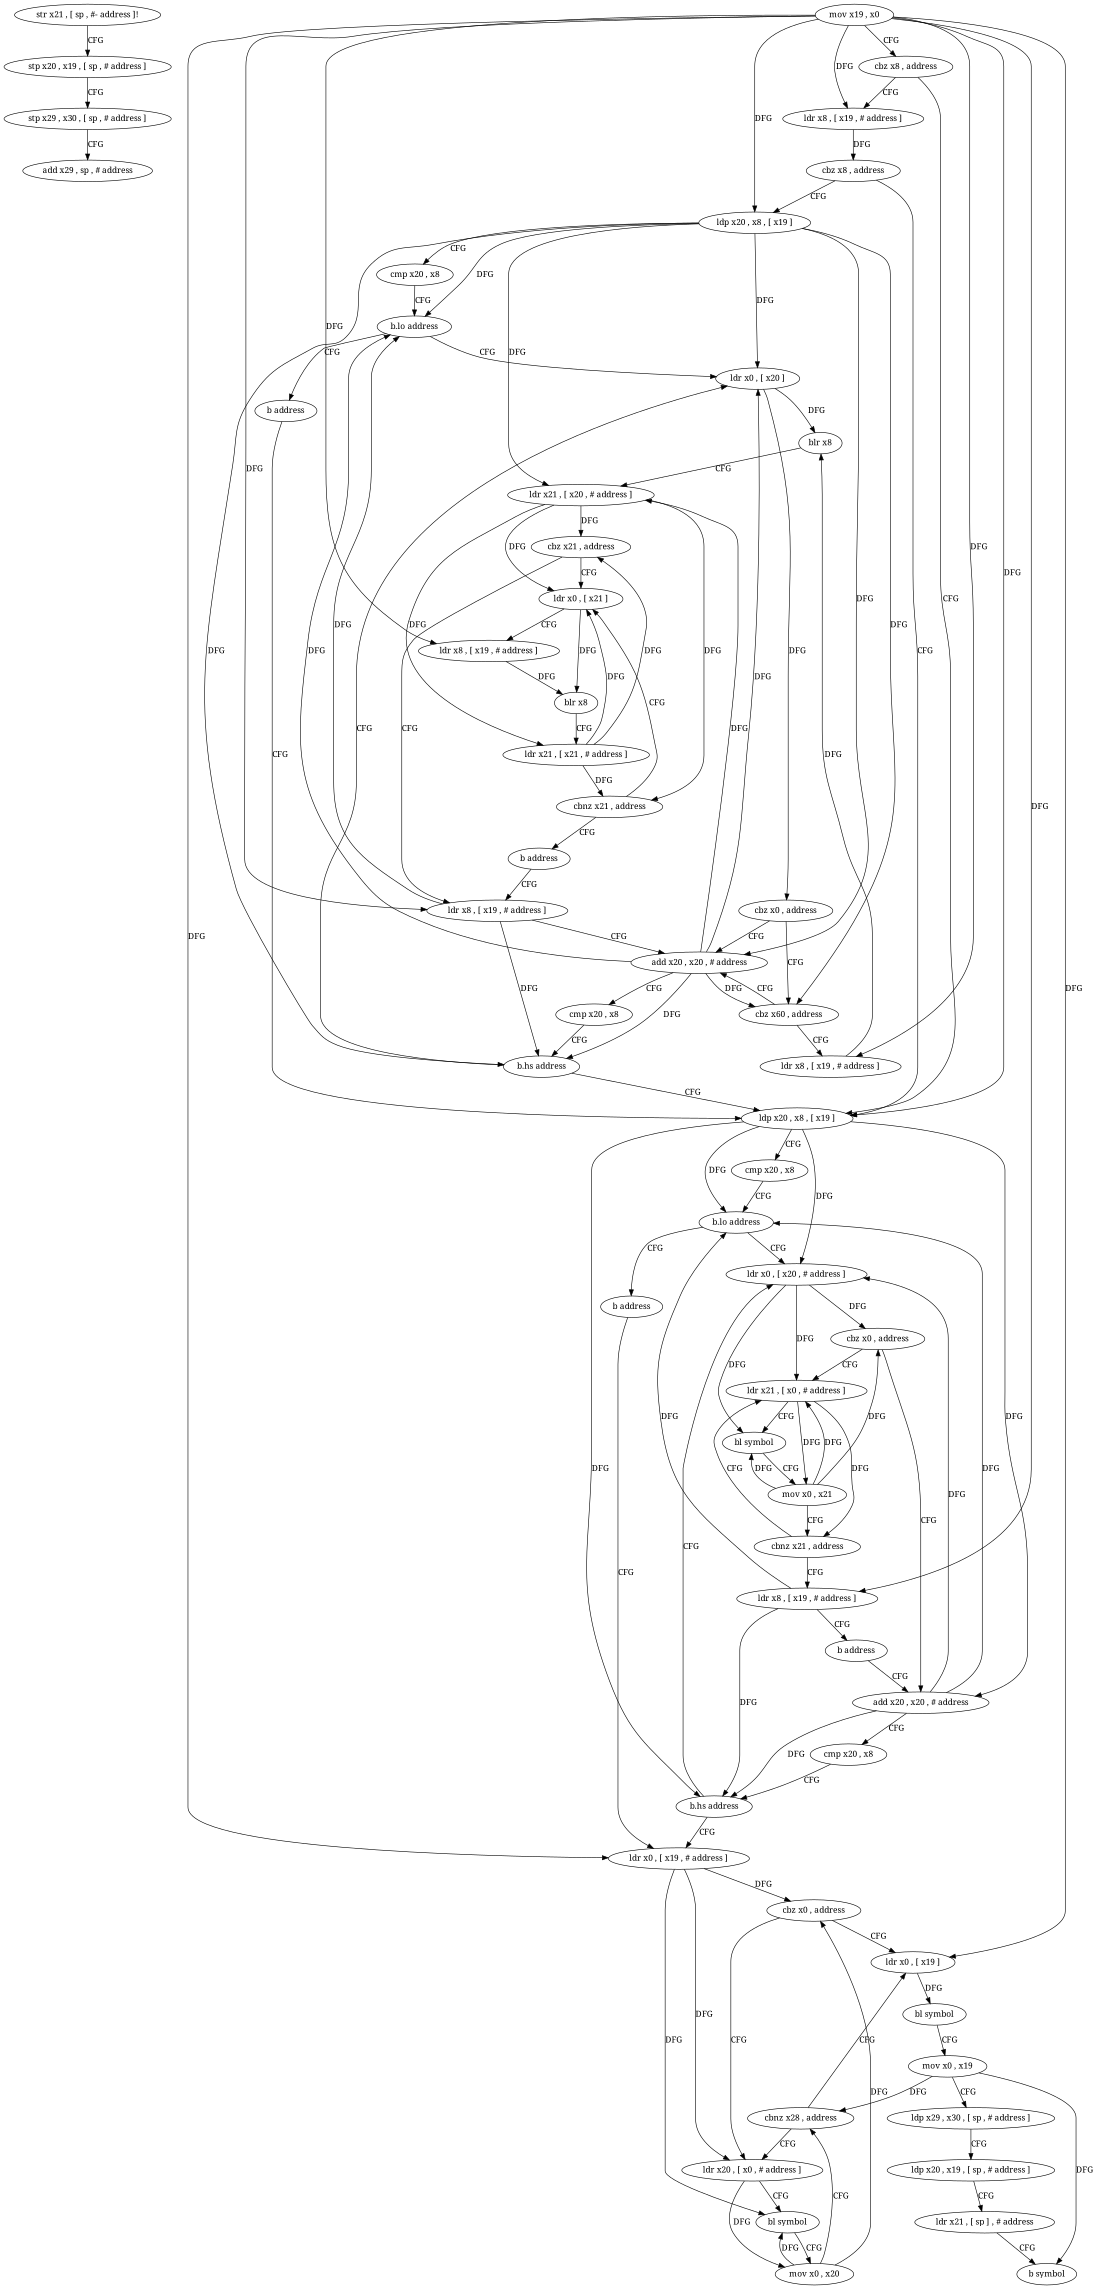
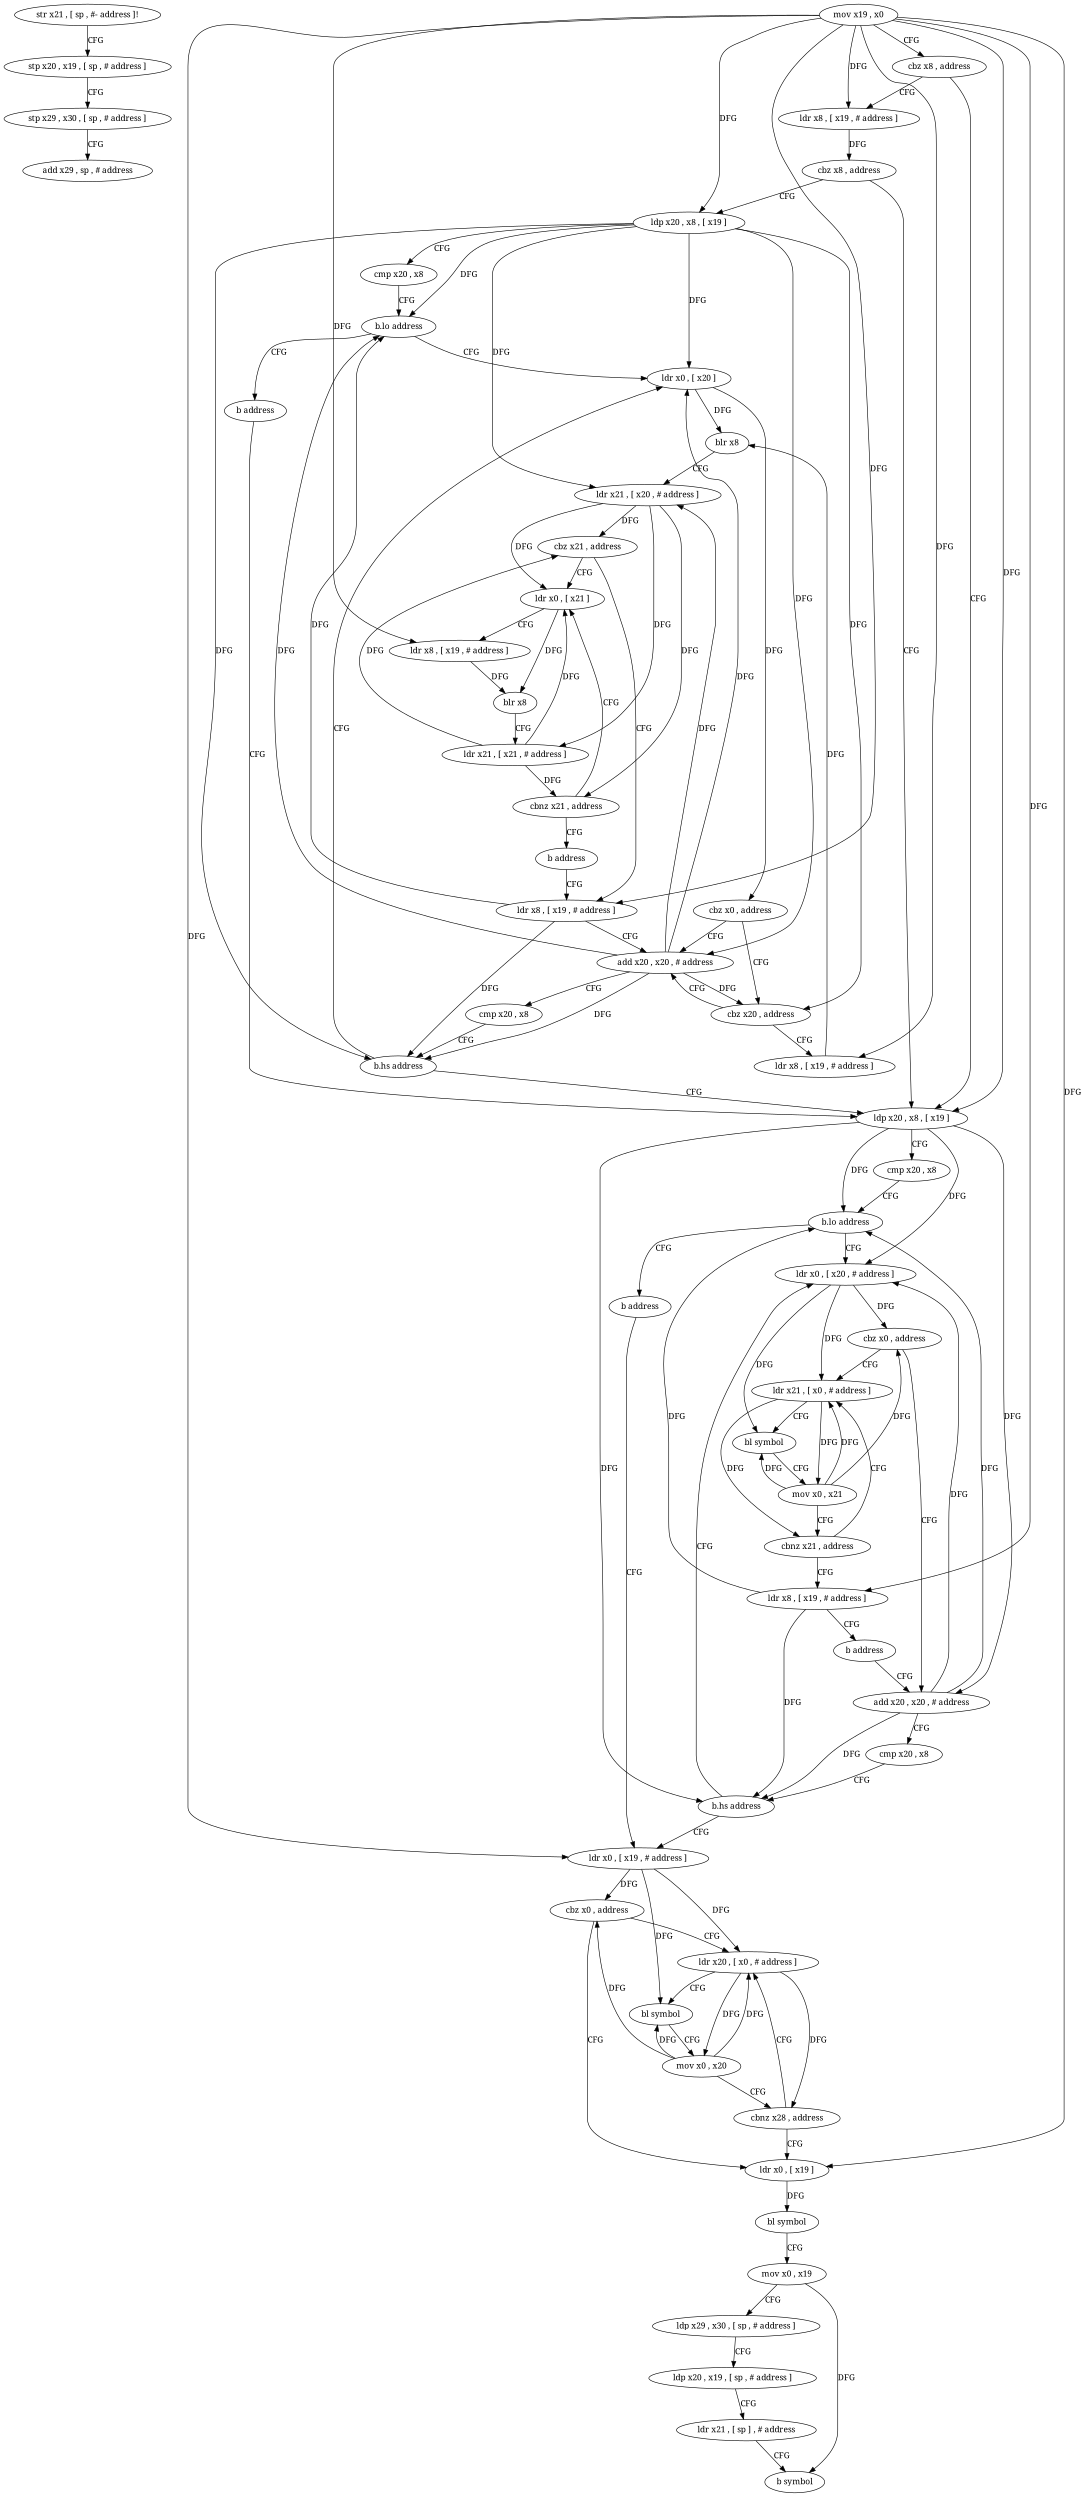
(789, 1015) -> (761, 1015)
none -> (741, 2022)
(890, 2097) -> (809, 2033)
